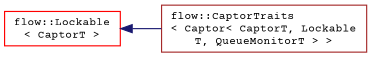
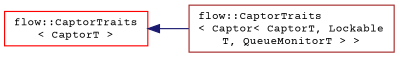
(62, 29) -> (76, 29)
